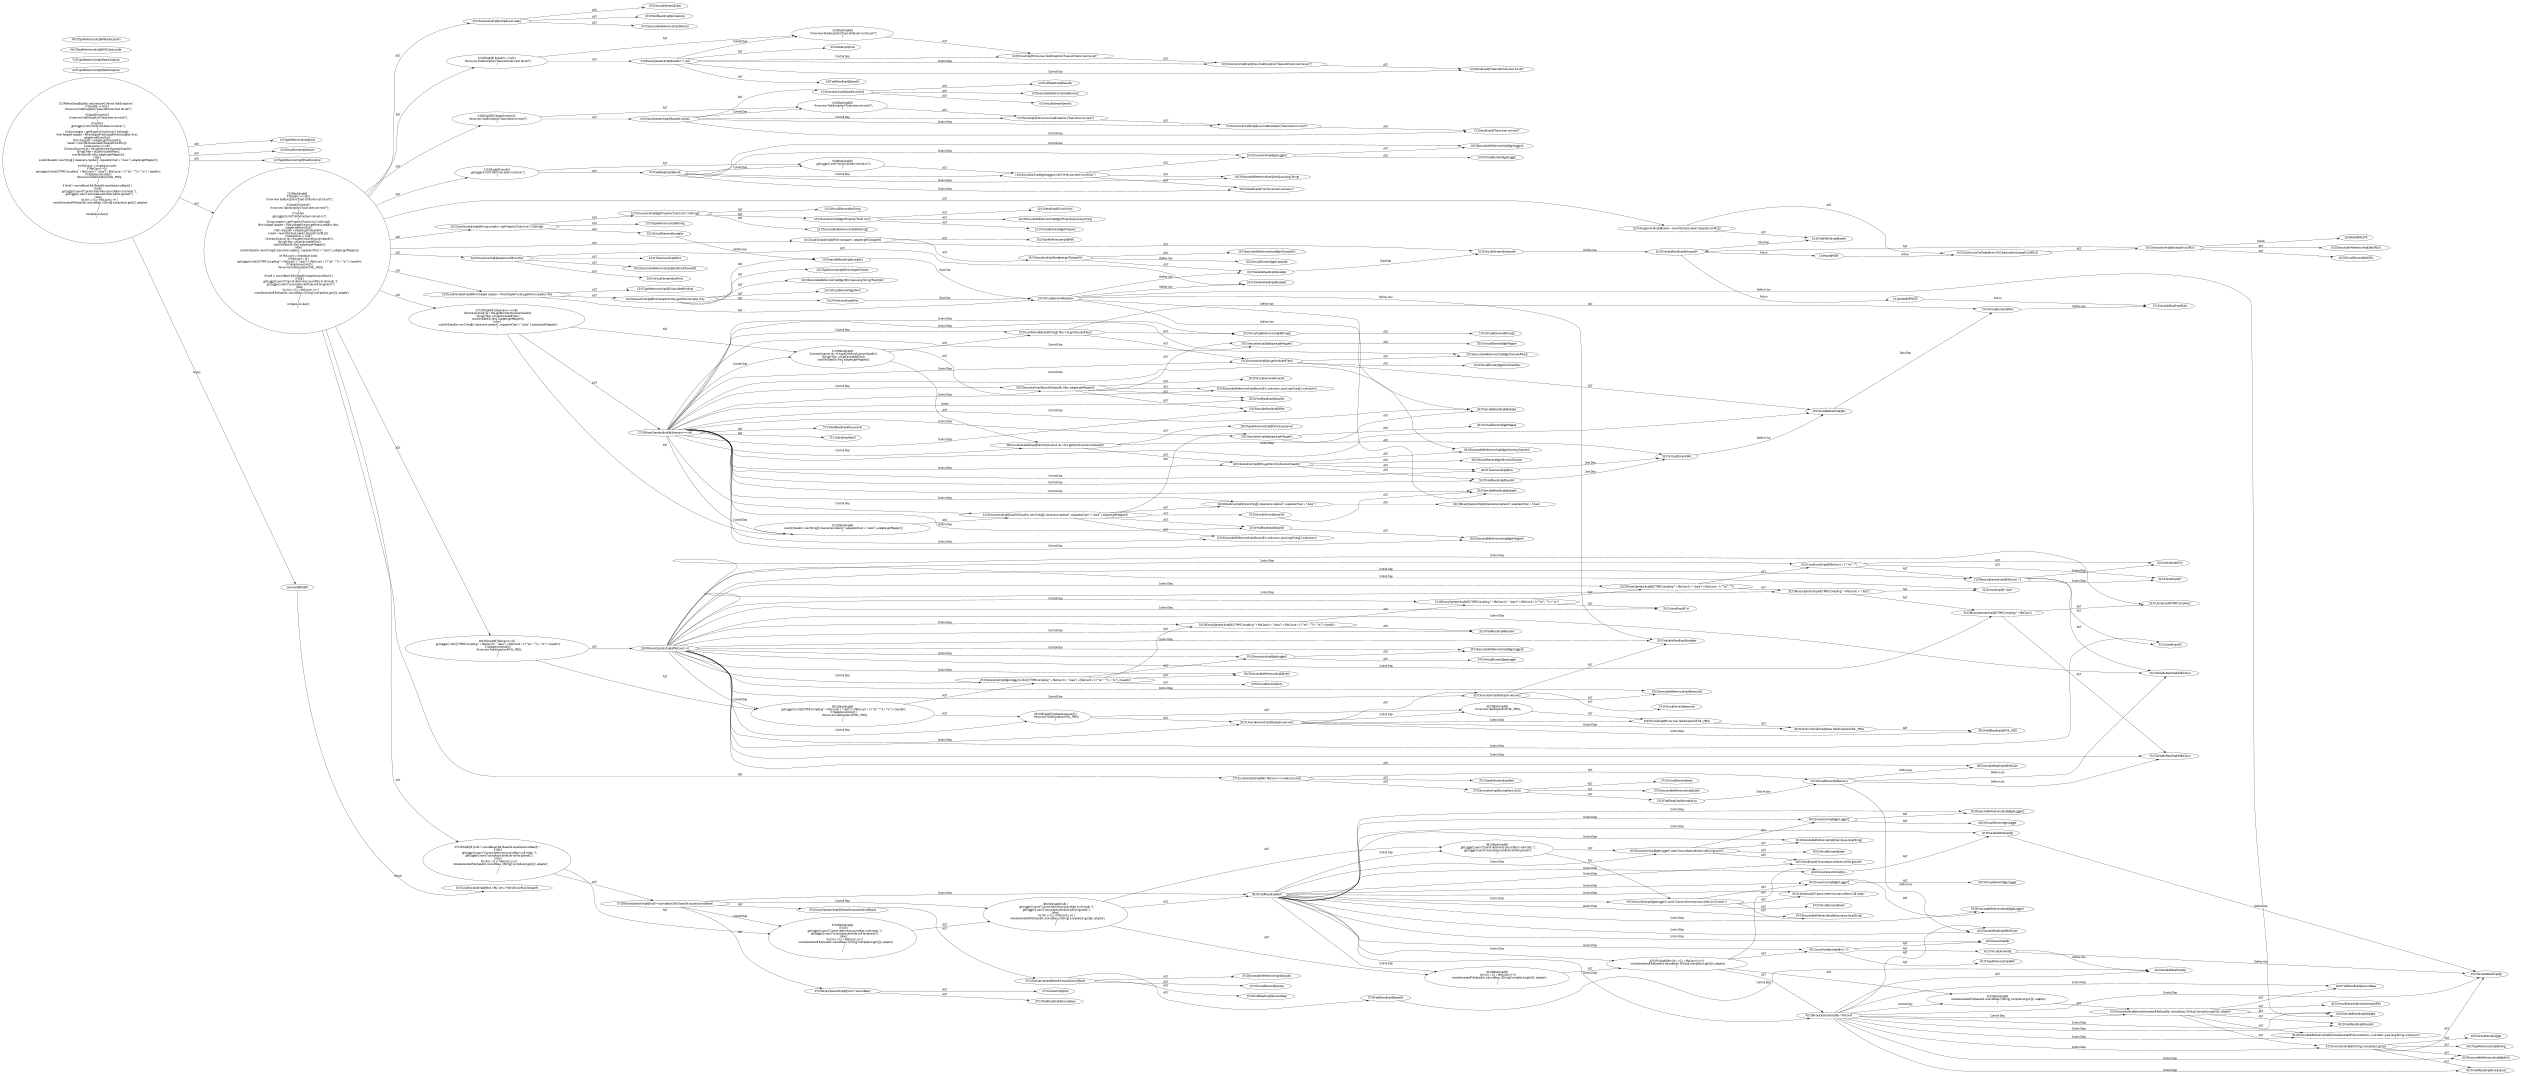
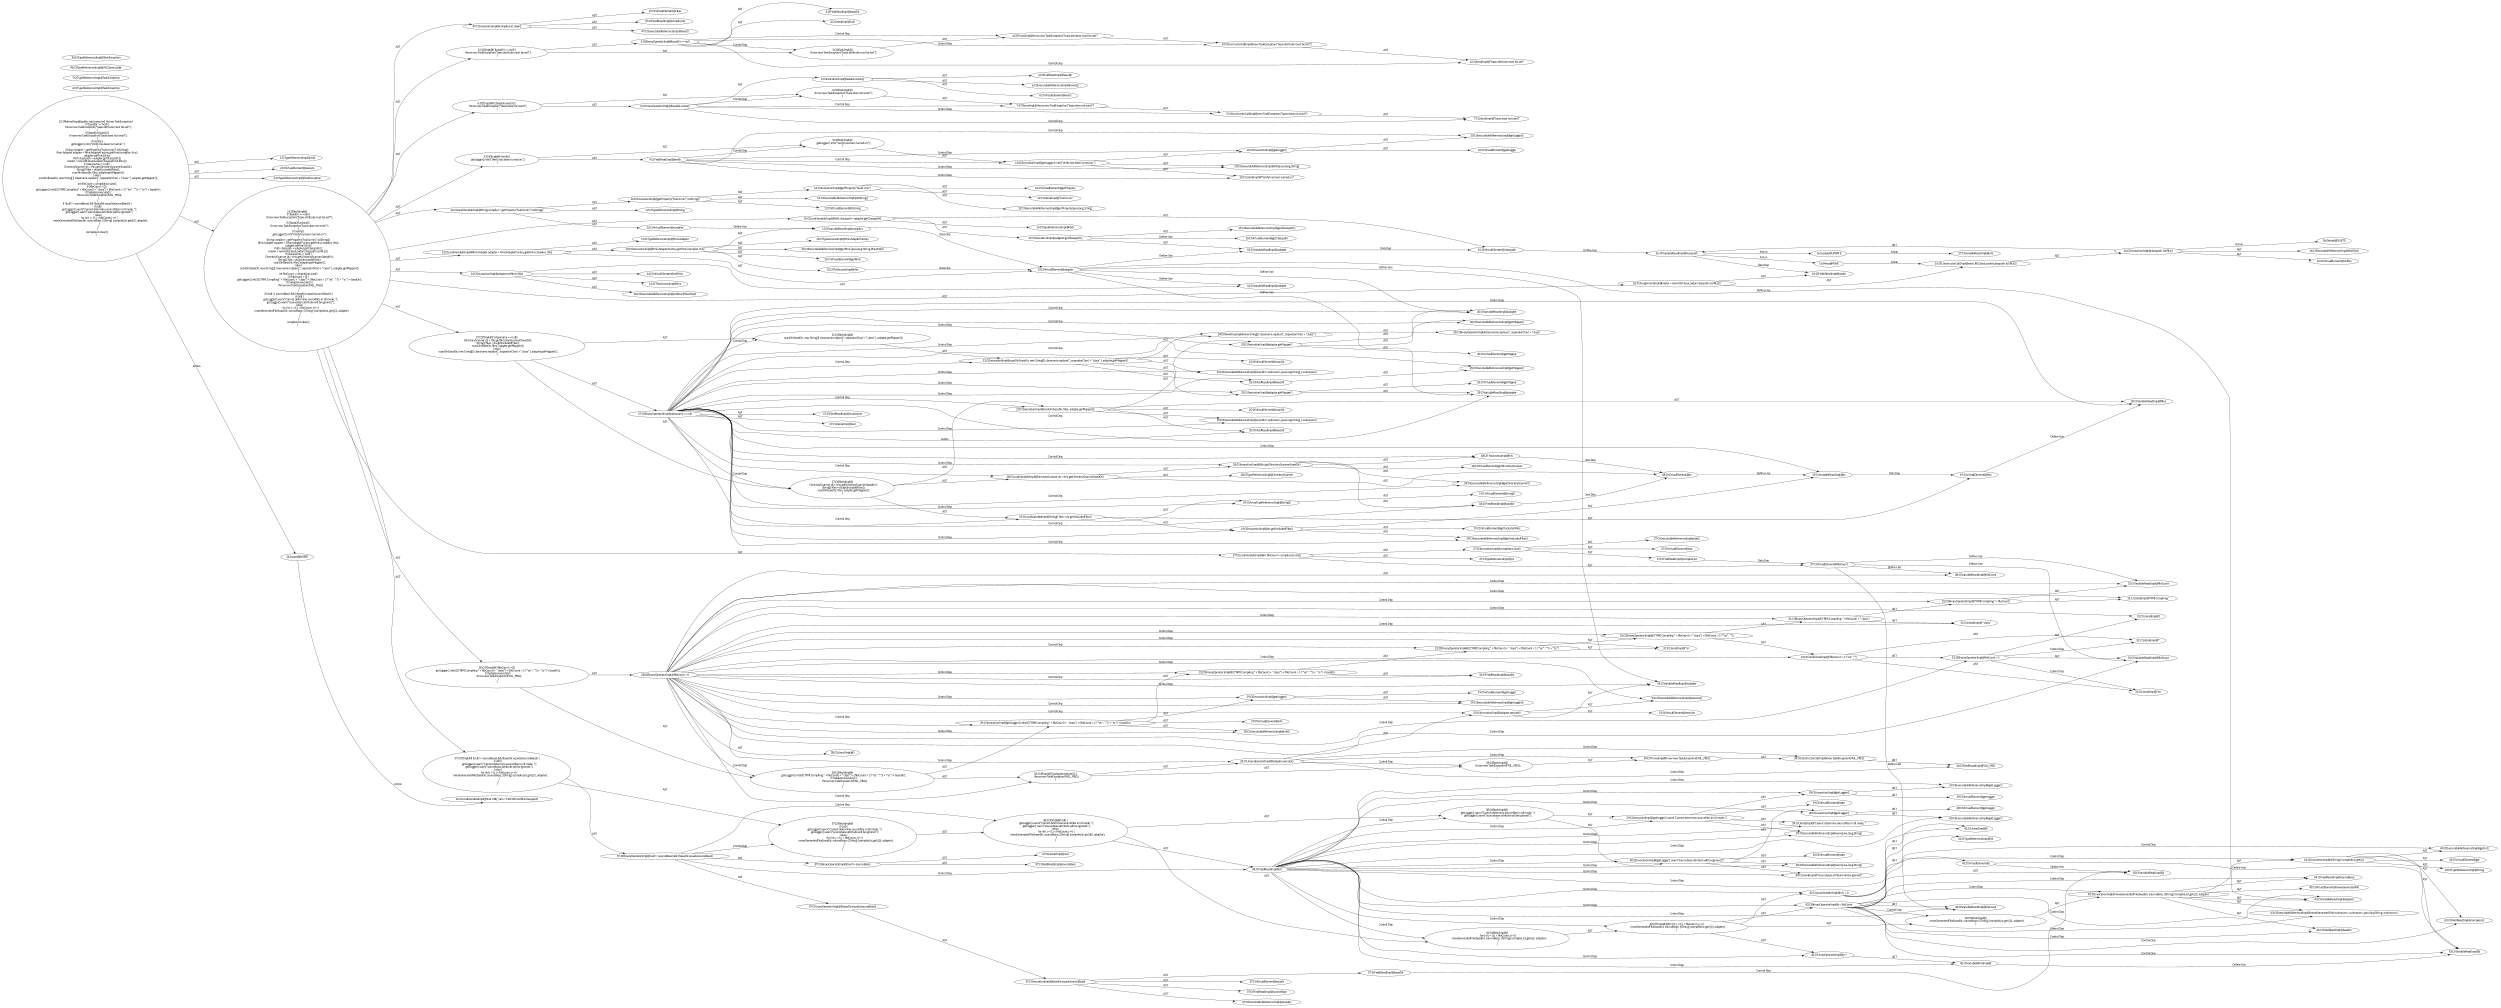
(665, 289) -> (665, 239)
(2082, 308) -> (2061, 439)
none -> (1497, 322)
(1370, 499) -> (1394, 338)
none -> (842, 753)
(1763, 792) -> (1763, 561)
